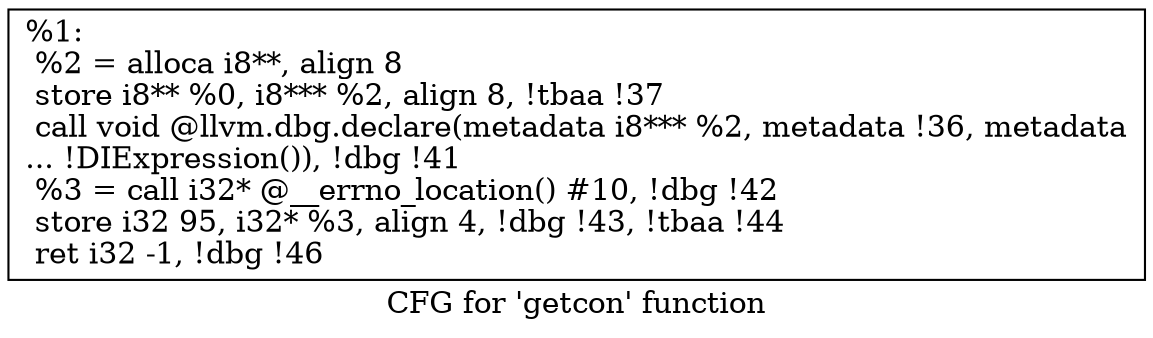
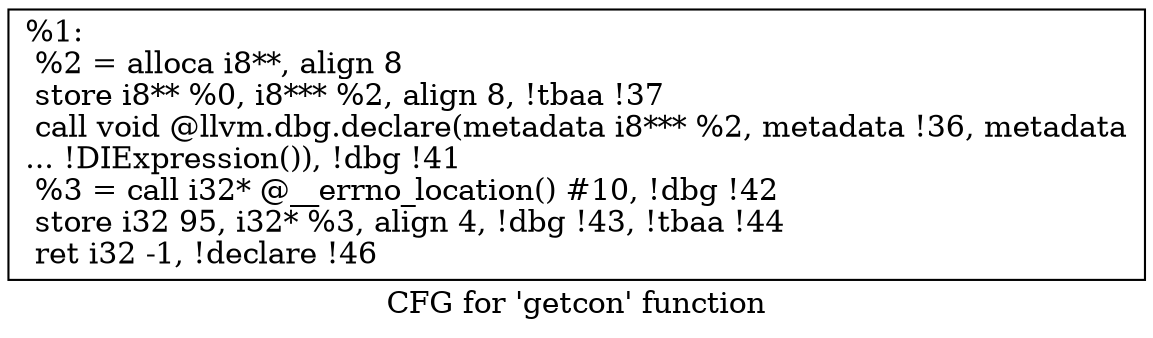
(175, 255) -> (202, 255)
